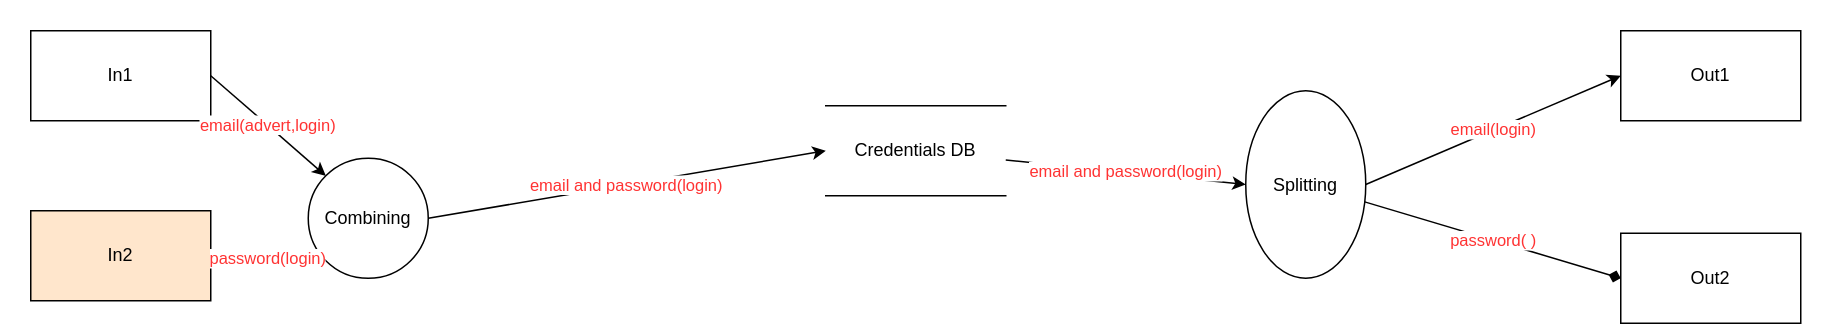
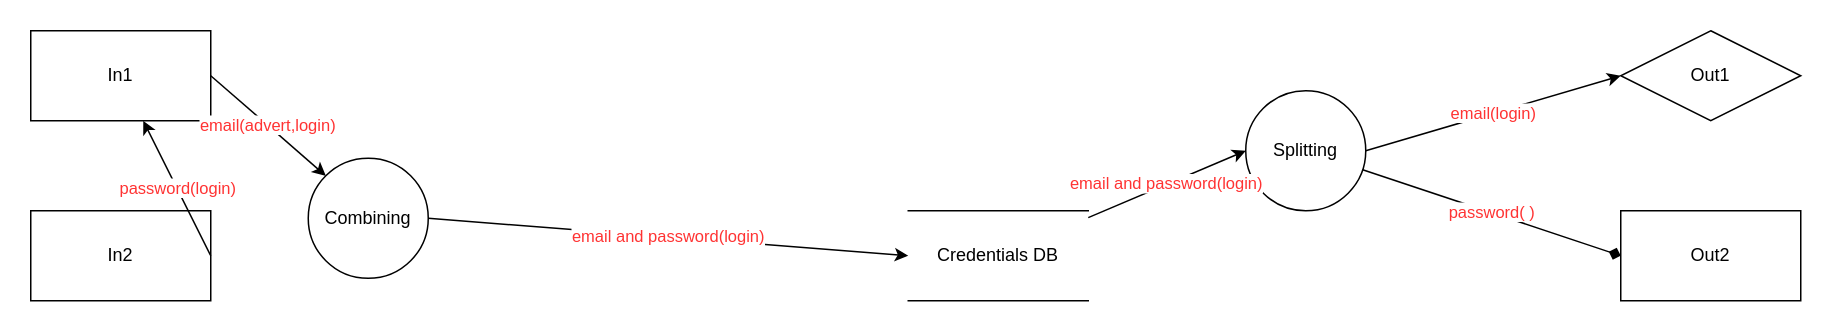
(1711, 76) -> (1711, 76)
(916, 151) -> (998, 256)
(1306, 185) -> (1306, 151)
(121, 256) -> (121, 256)
(263, 258) -> (179, 193)
(1711, 278) -> (1711, 256)
